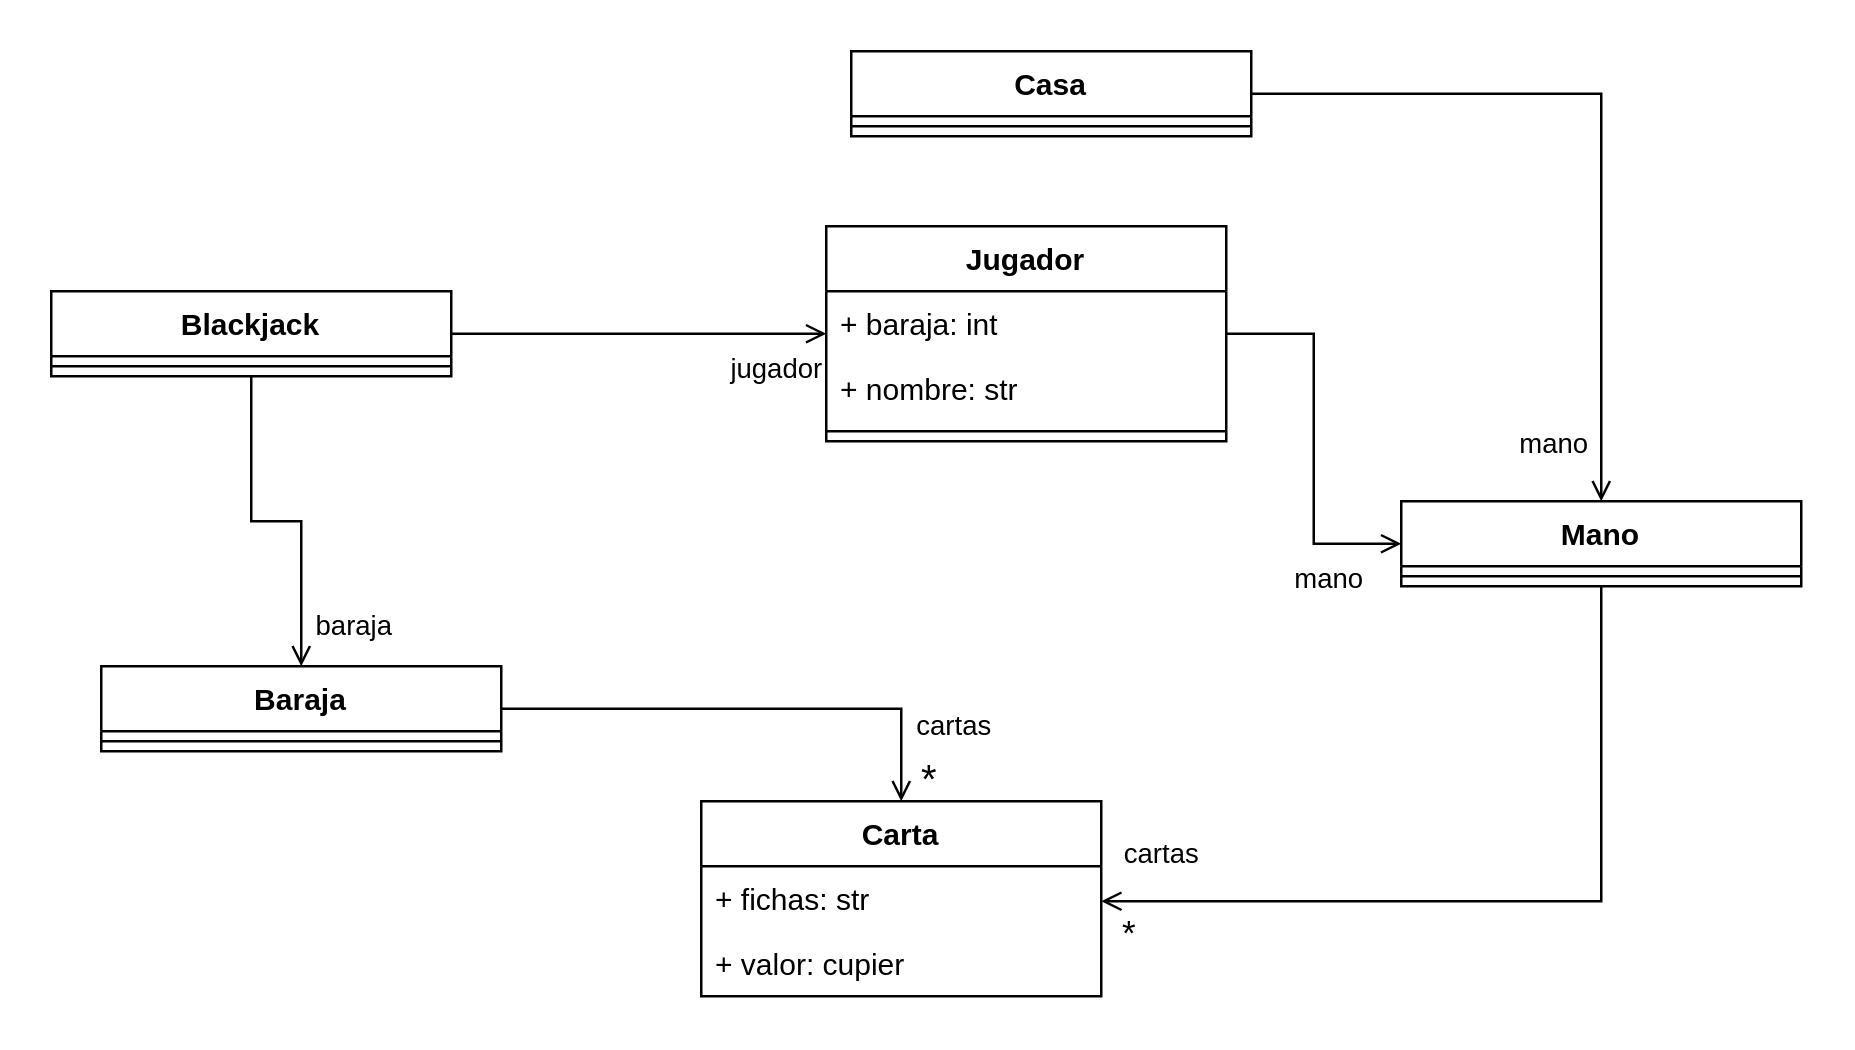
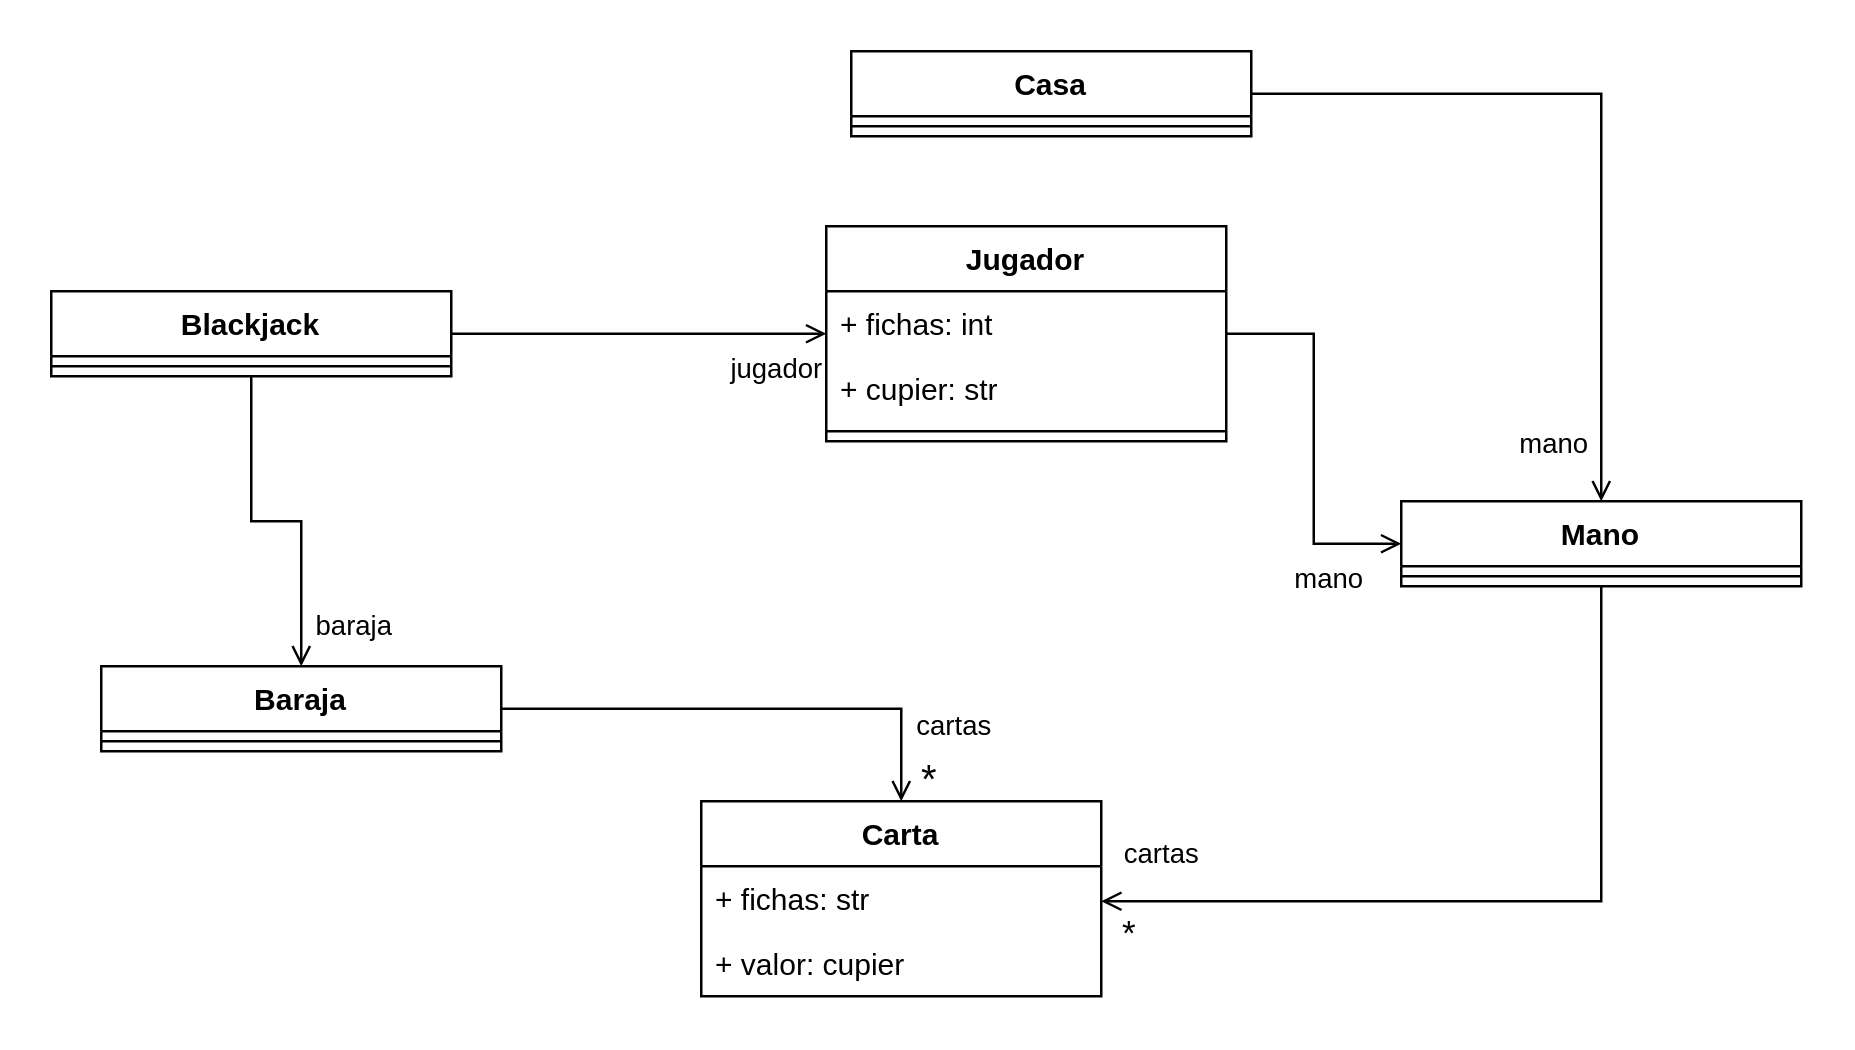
(935, 327) -> (931, 327)
(939, 392) -> (935, 392)
